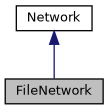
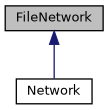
(54, 62) -> (54, 62)
